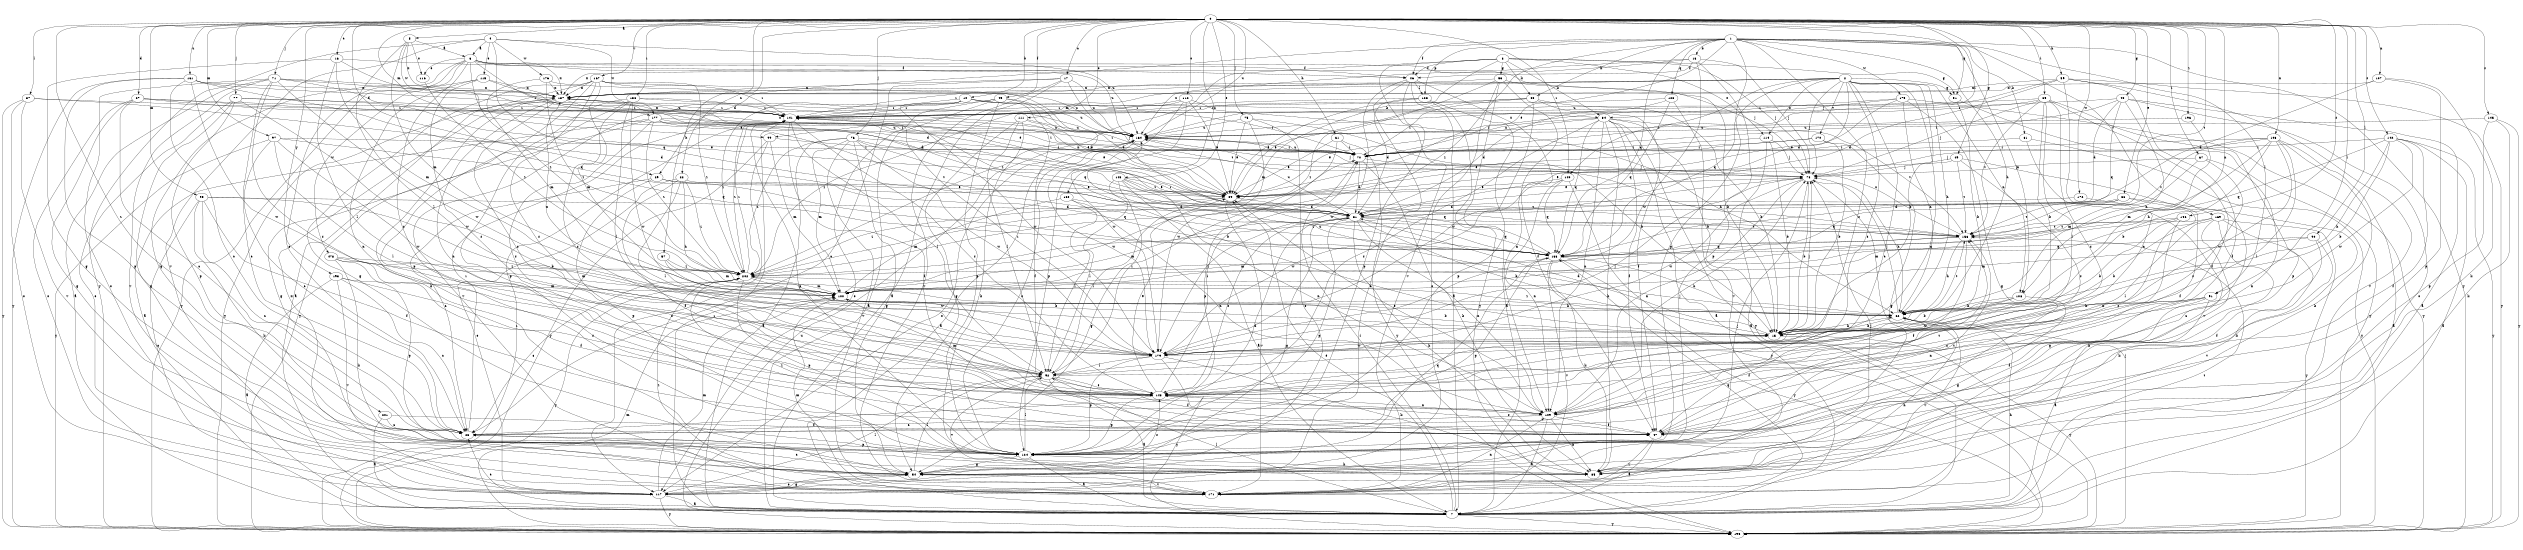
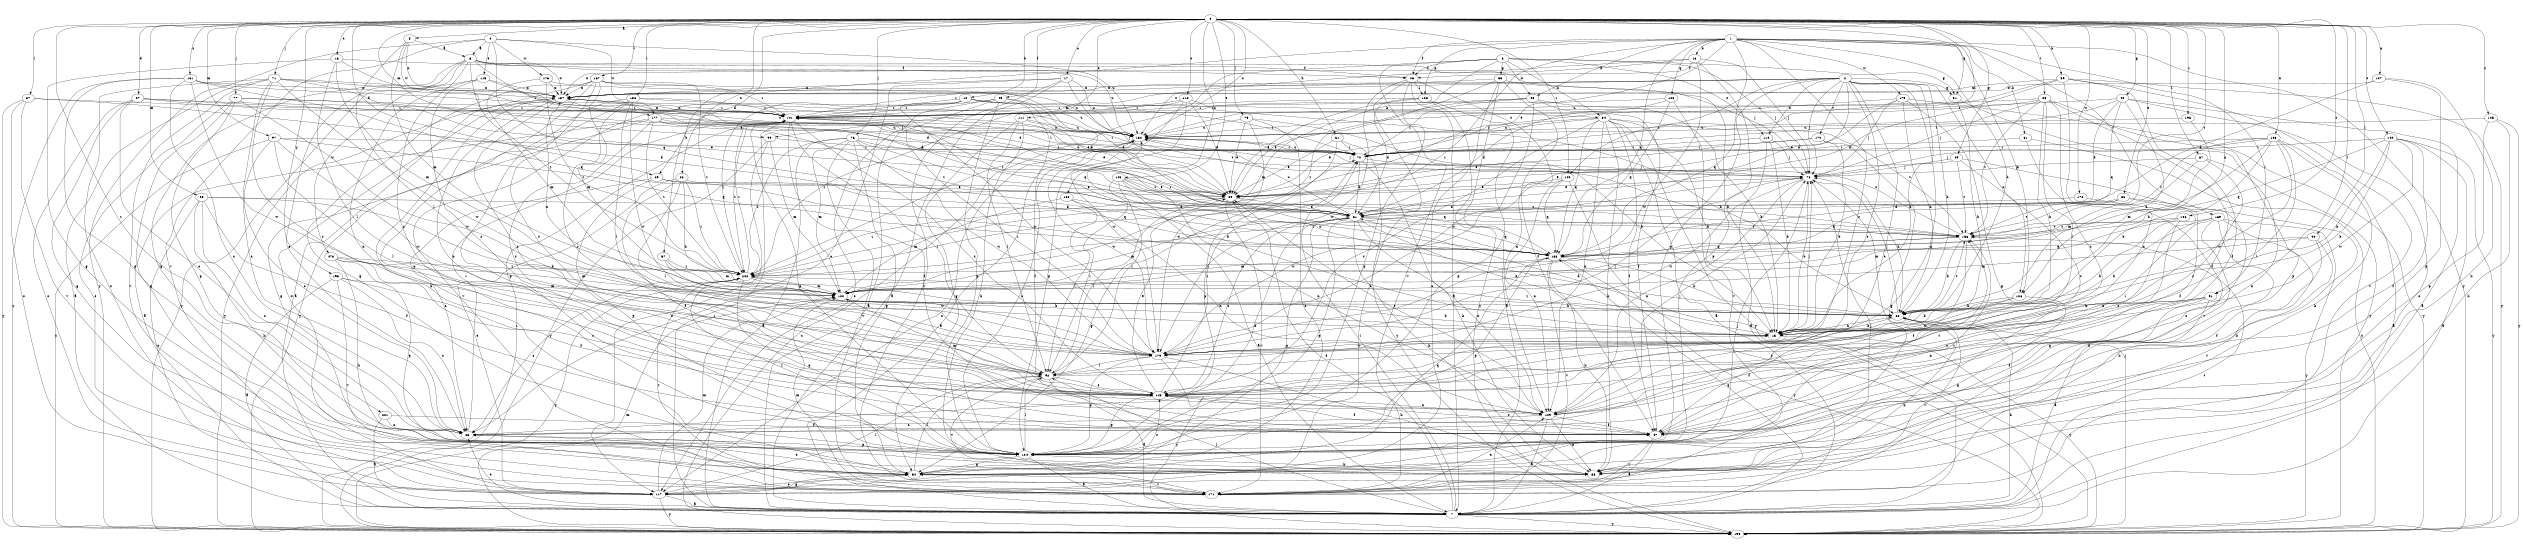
(423, 78) -> none
(1797, 109) -> (1862, 143)
(1348, 422) -> (1345, 418)
